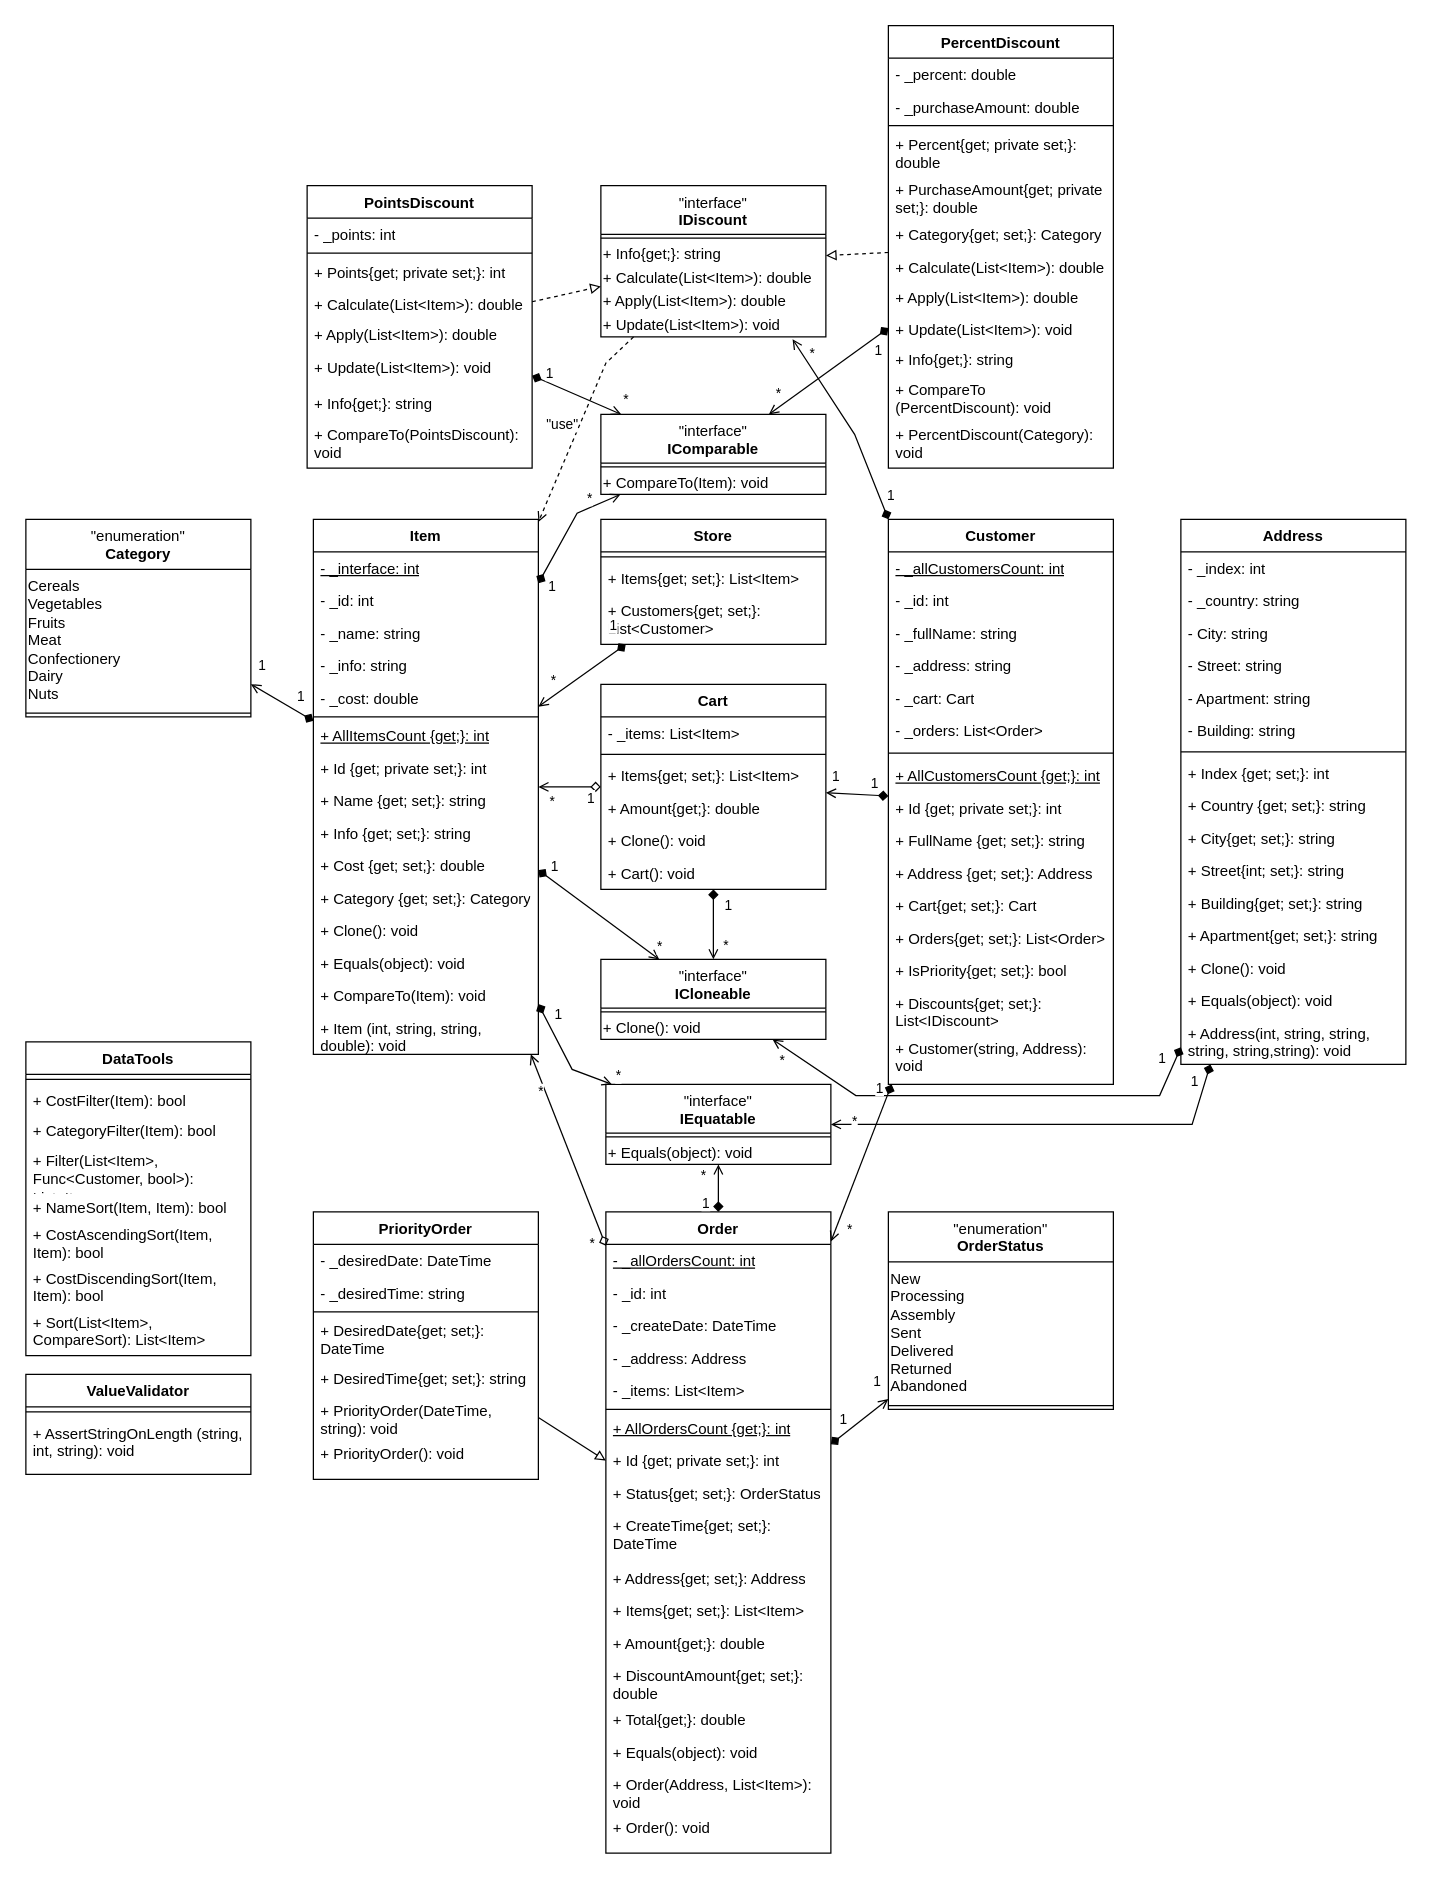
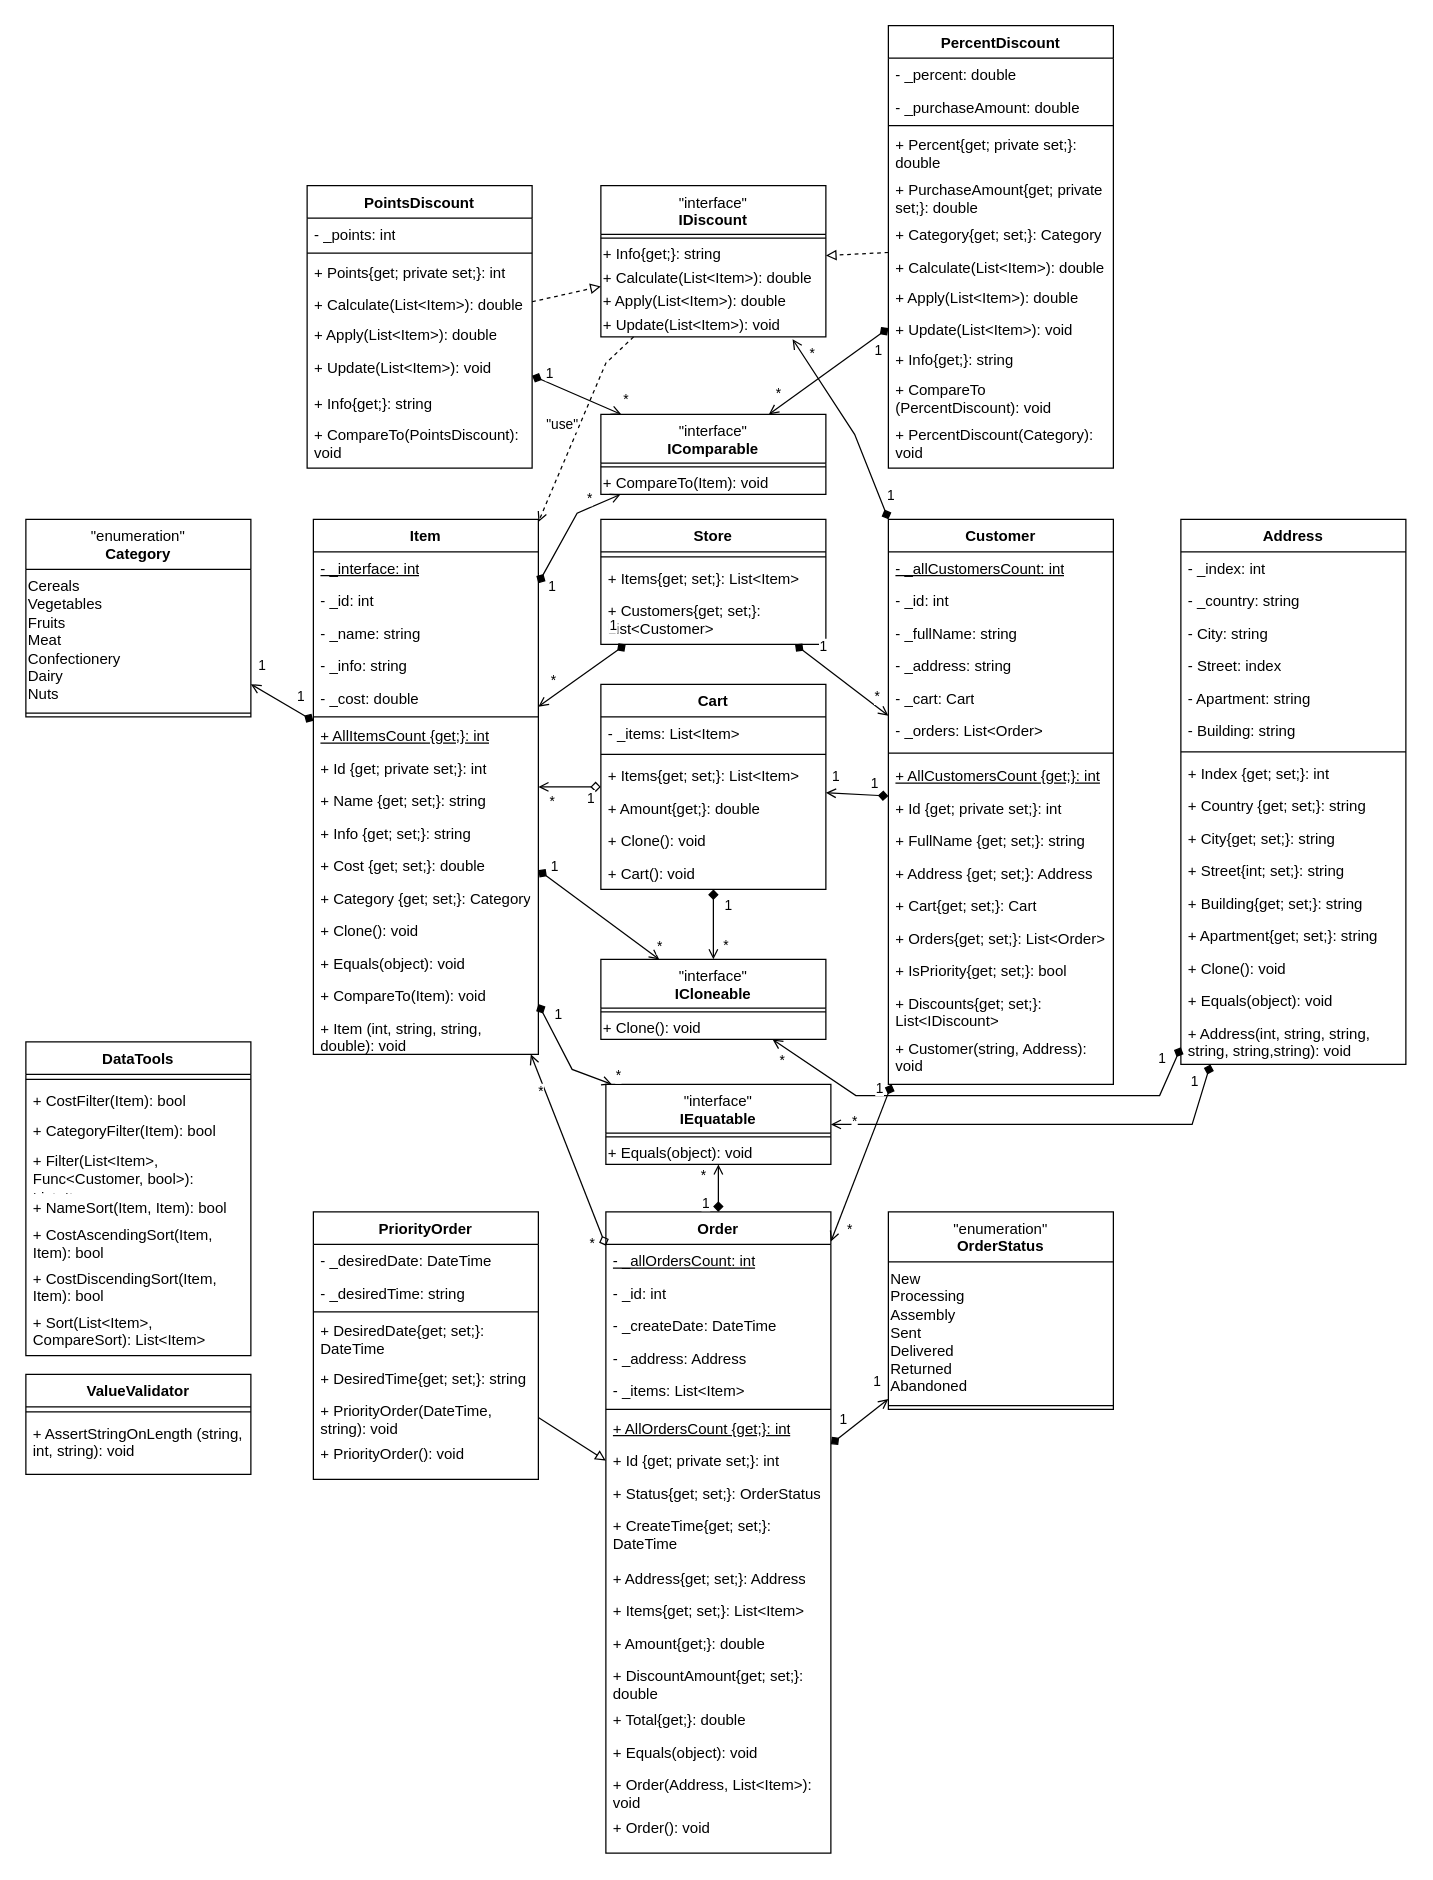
(1248, 667) -> (1243, 667)
none -> (844, 682)
